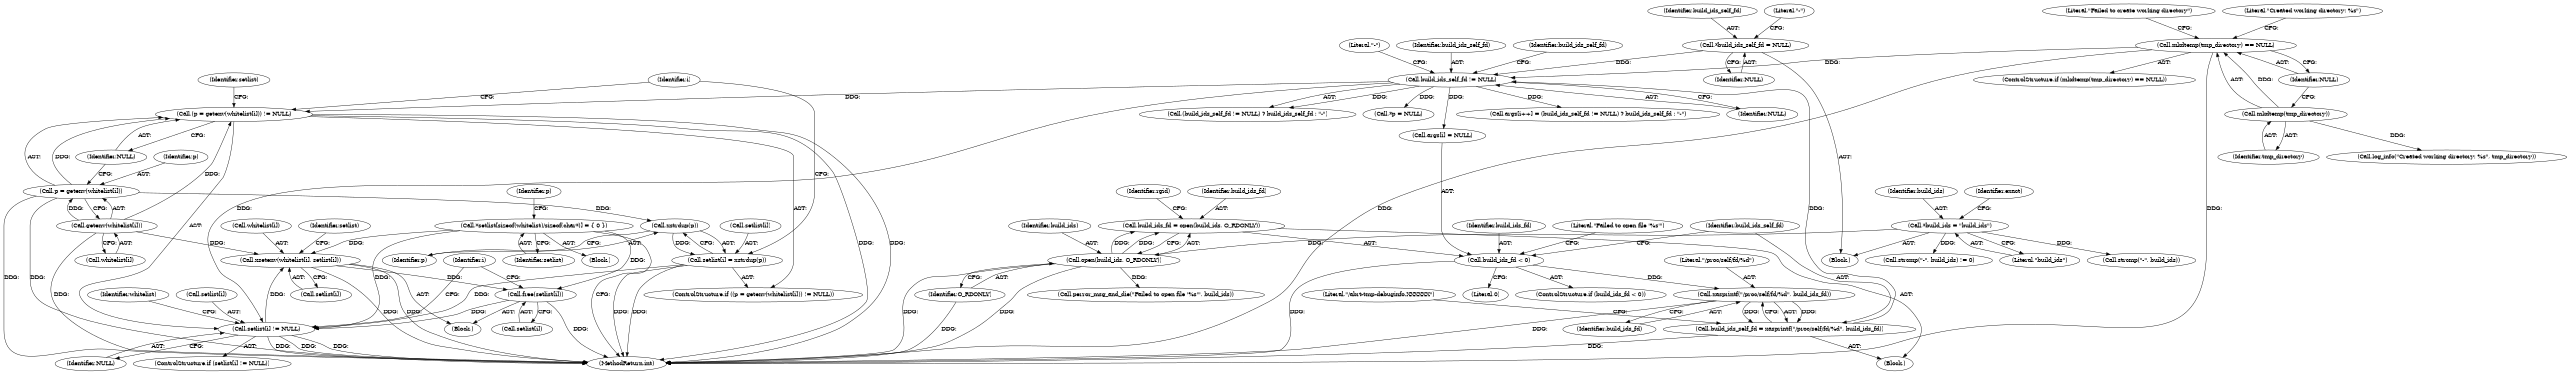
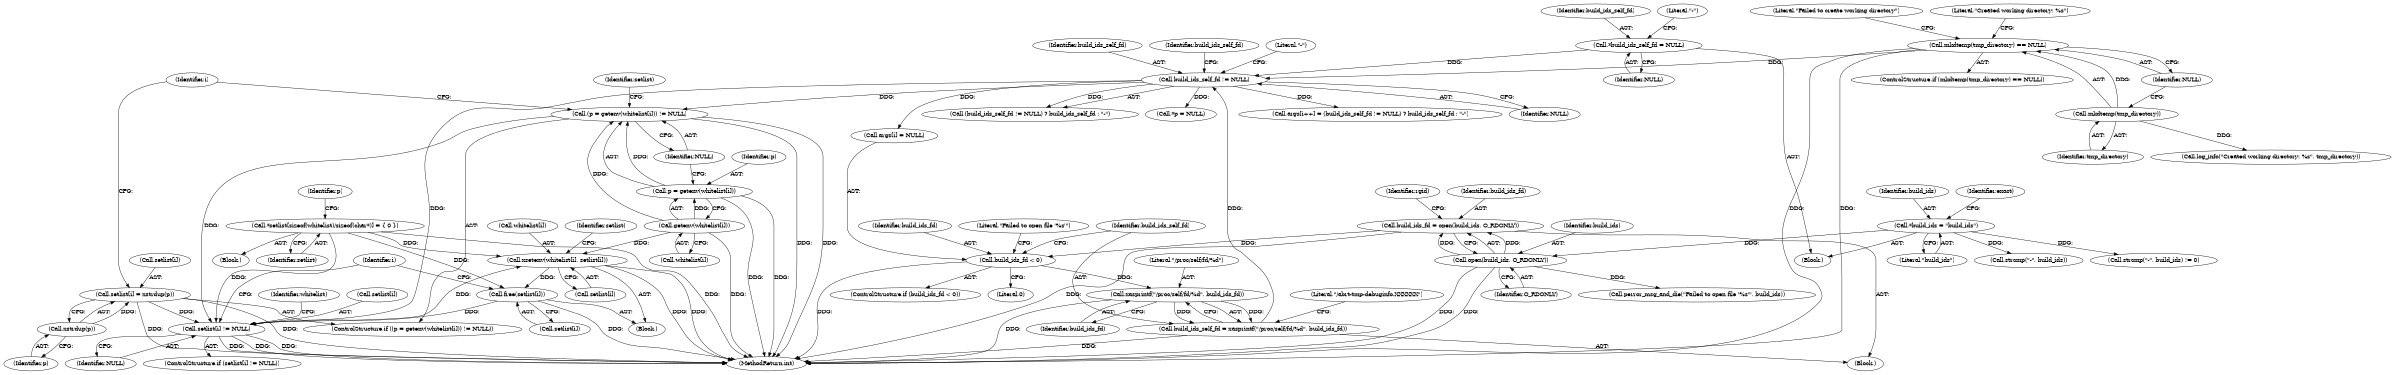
(393, 198) -> none
(197, 226) -> (212, 226)
(1371, 243) -> (1250, 243)
(604, 295) -> (713, 295)
(824, 359) -> (1106, 286)
